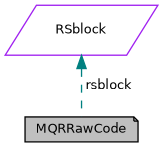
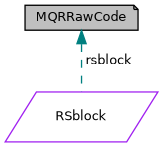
(82, 93) -> (82, 68)
